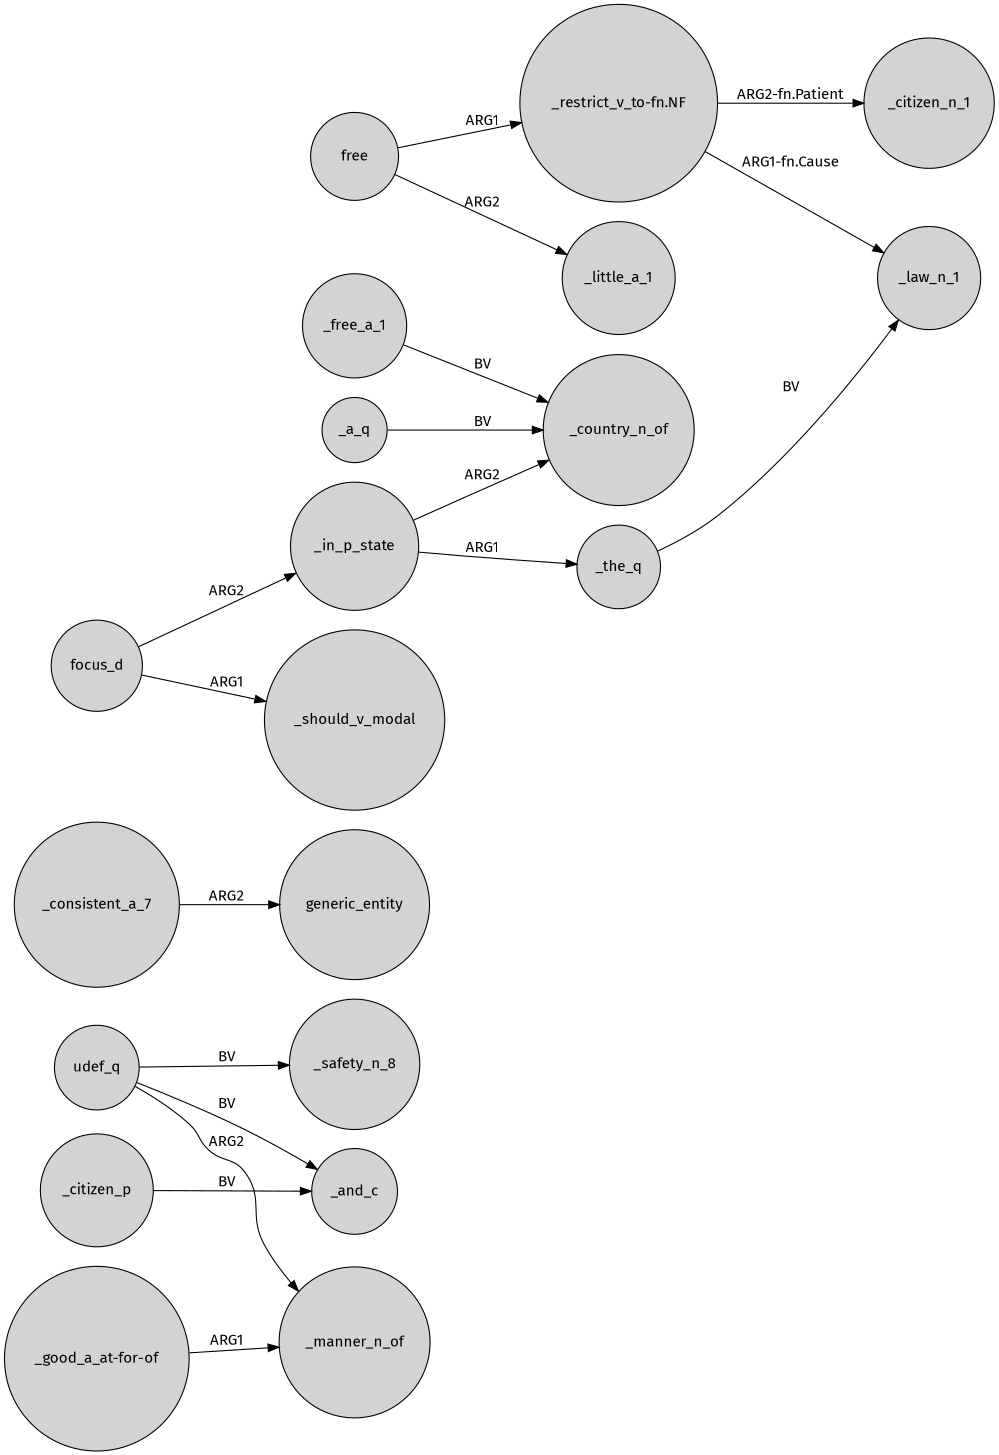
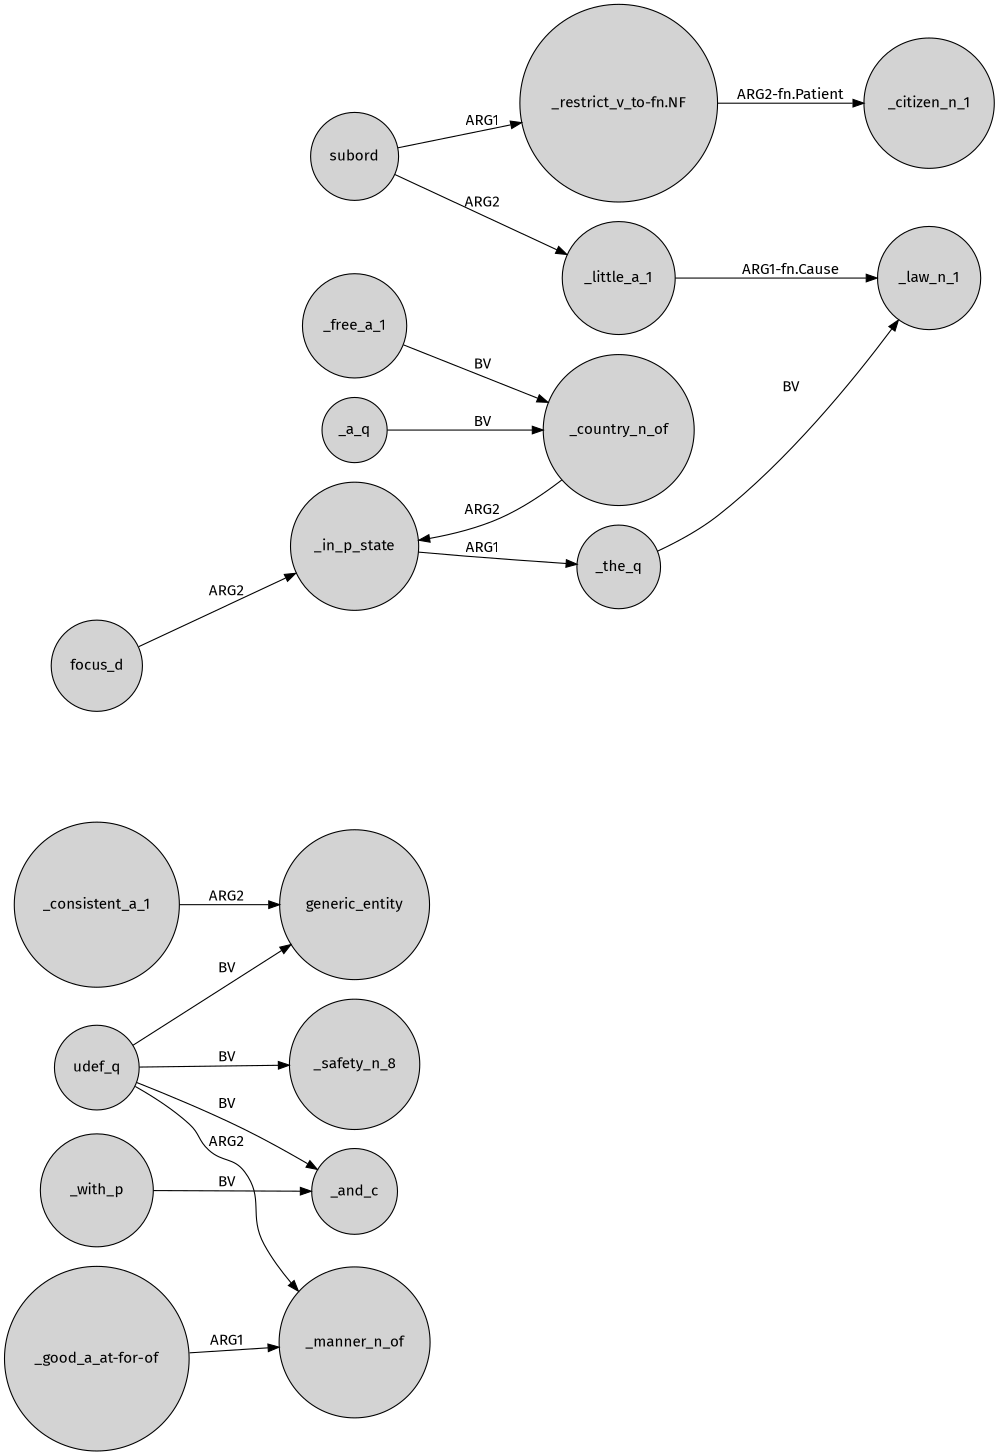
(355, 156) -> (355, 156)
(790, 200) -> (771, 278)
(476, 492) -> (500, 518)
(355, 720) -> none
(97, 905) -> (97, 905)
none -> (207, 998)
(97, 1190) -> (97, 1190)
